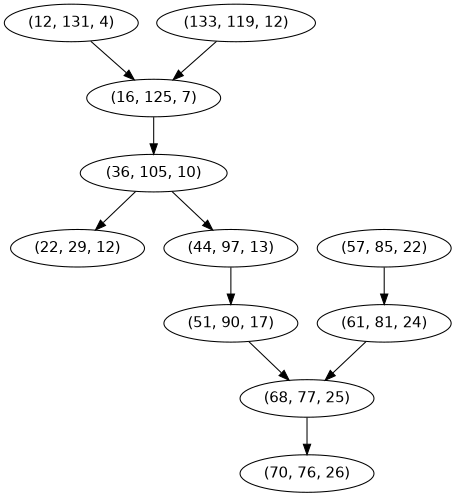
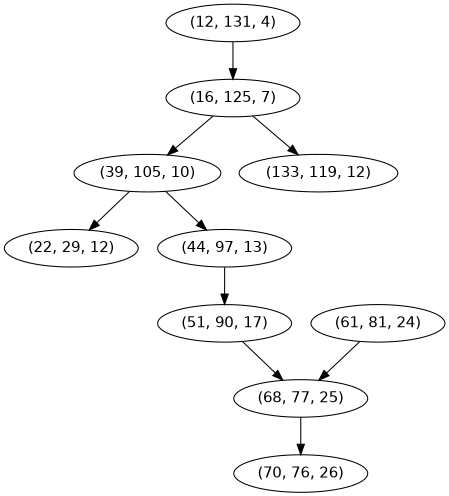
(199, 57) -> (271, 132)
(154, 173) -> (147, 173)
(384, 248) -> none
